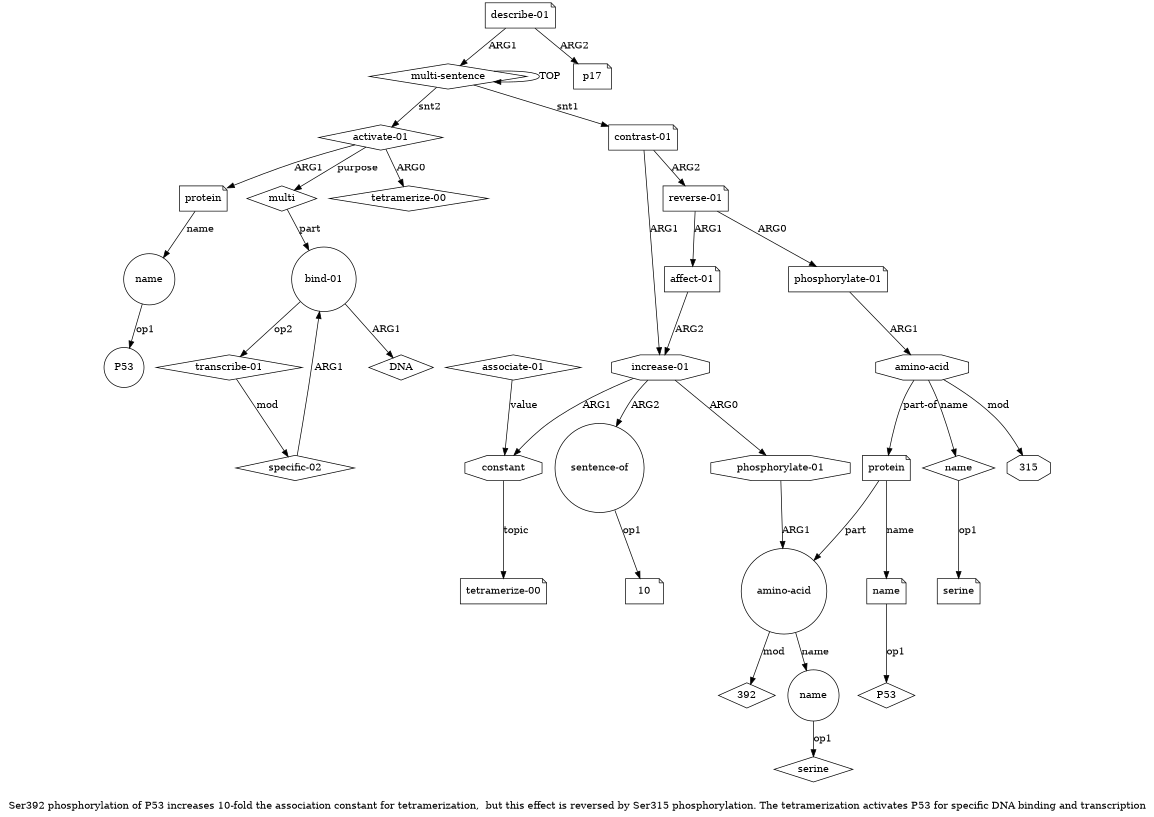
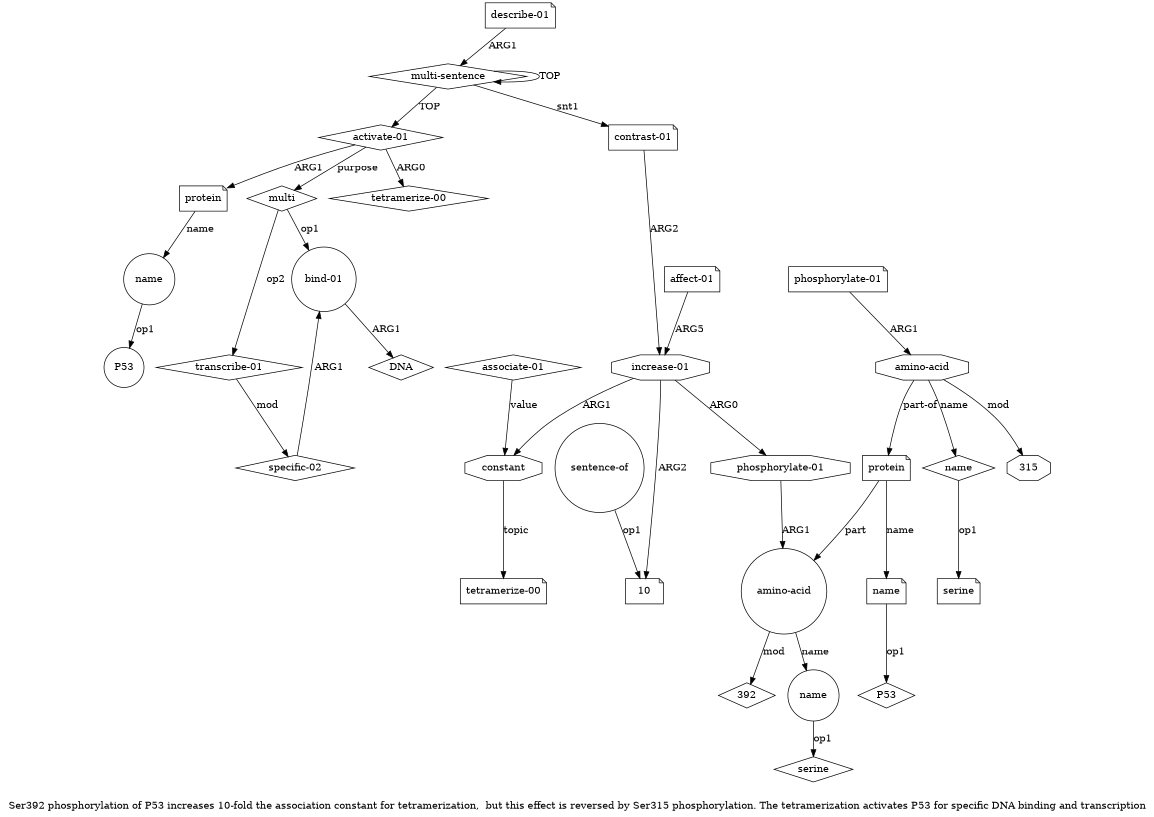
(593, 76) -> none
(430, 107) -> (430, 107)
(696, 199) -> none
(310, 229) -> (310, 229)
(664, 229) -> (664, 229)
(273, 327) -> (256, 279)
(690, 330) -> (690, 330)
(632, 399) -> (655, 476)
